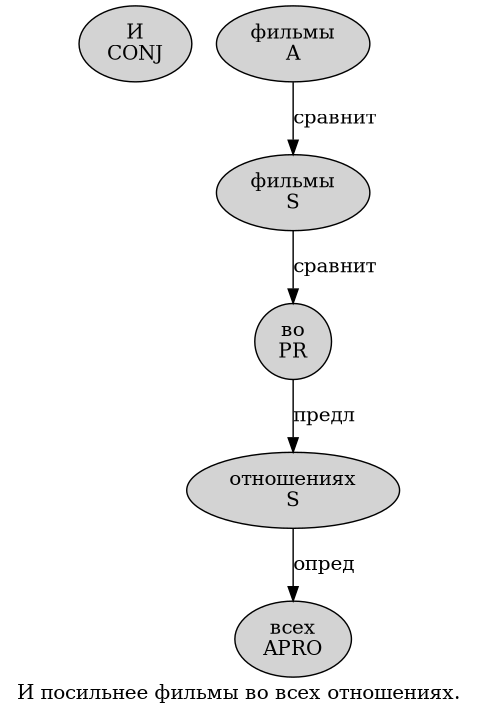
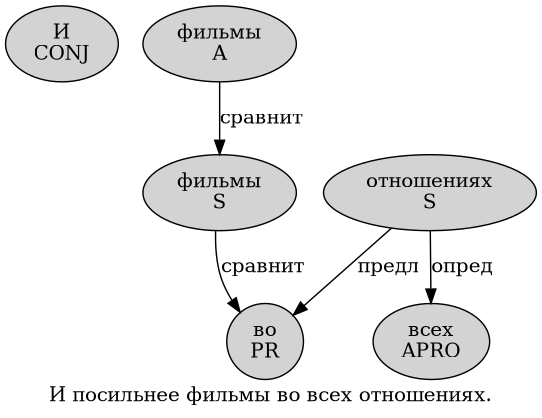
(293, 409) -> (348, 267)
